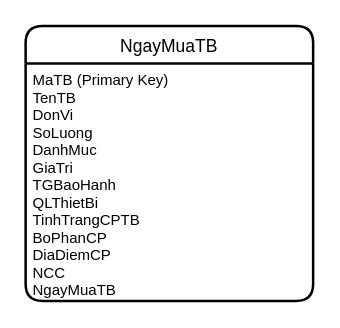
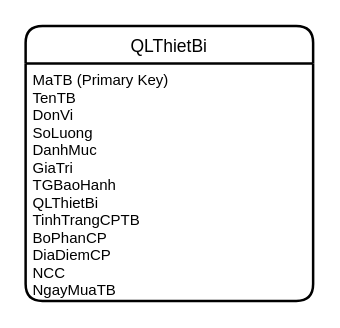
(169, 45) -> (169, 45)
